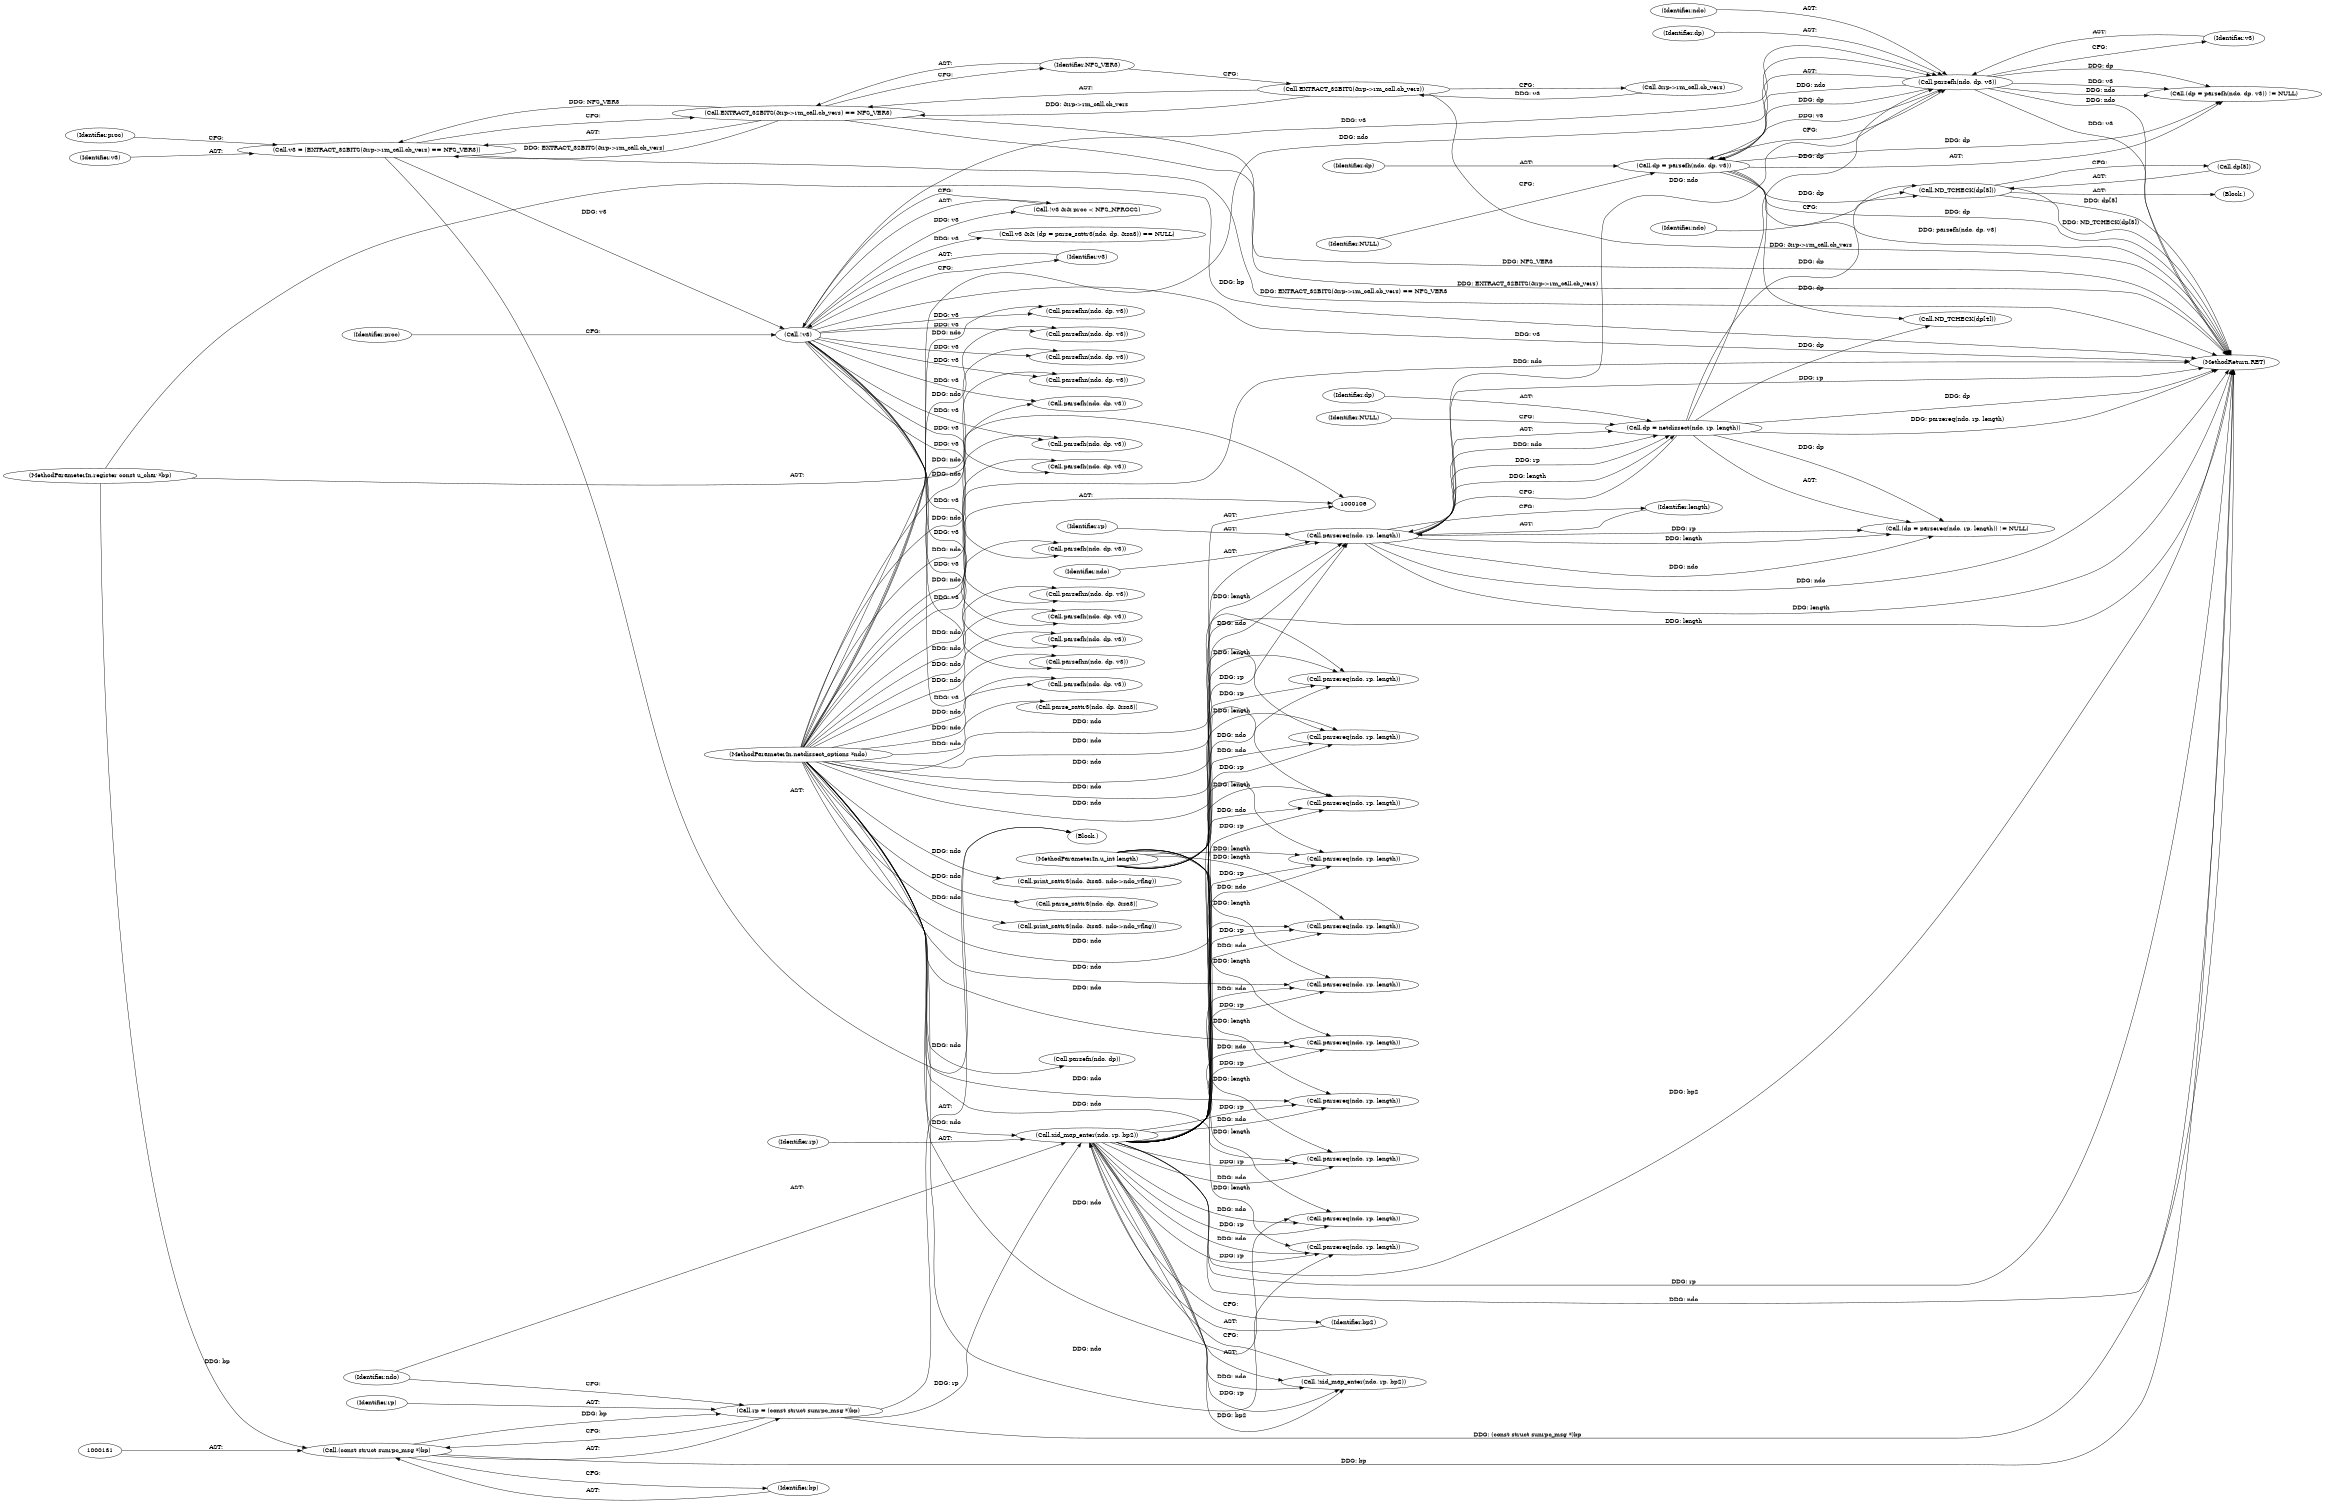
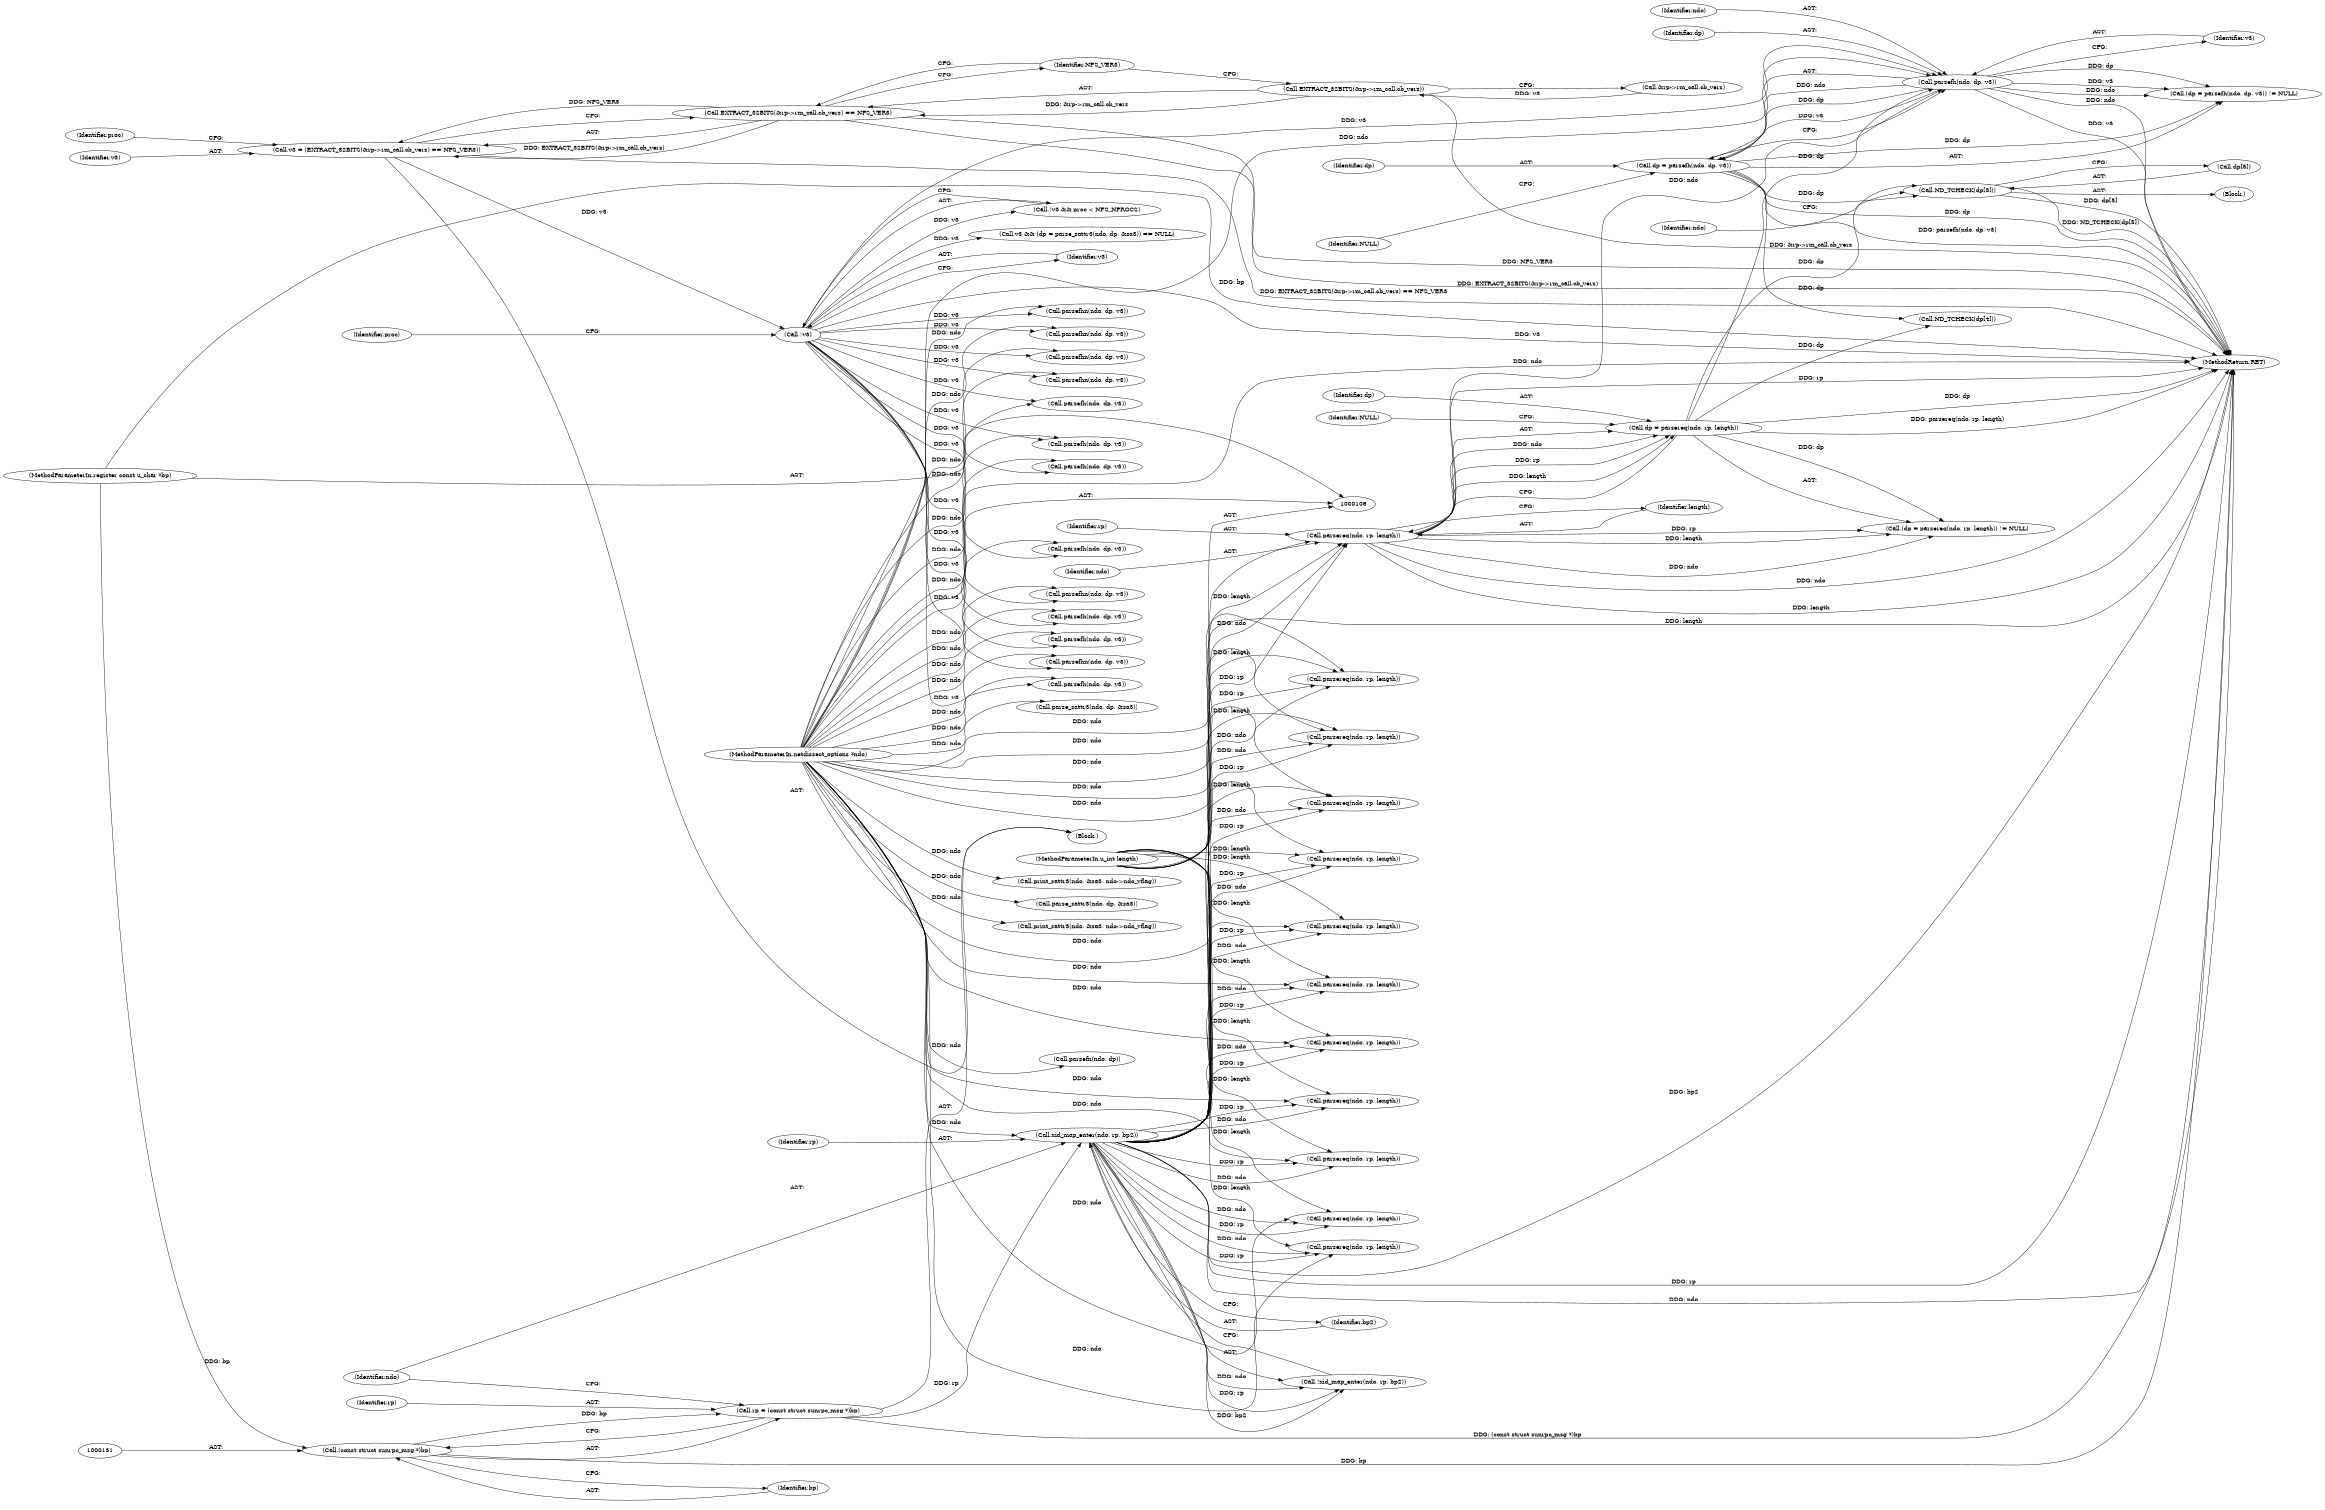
(946, 64) -> (946, 64)
(1684, 428) -> (1684, 428)
